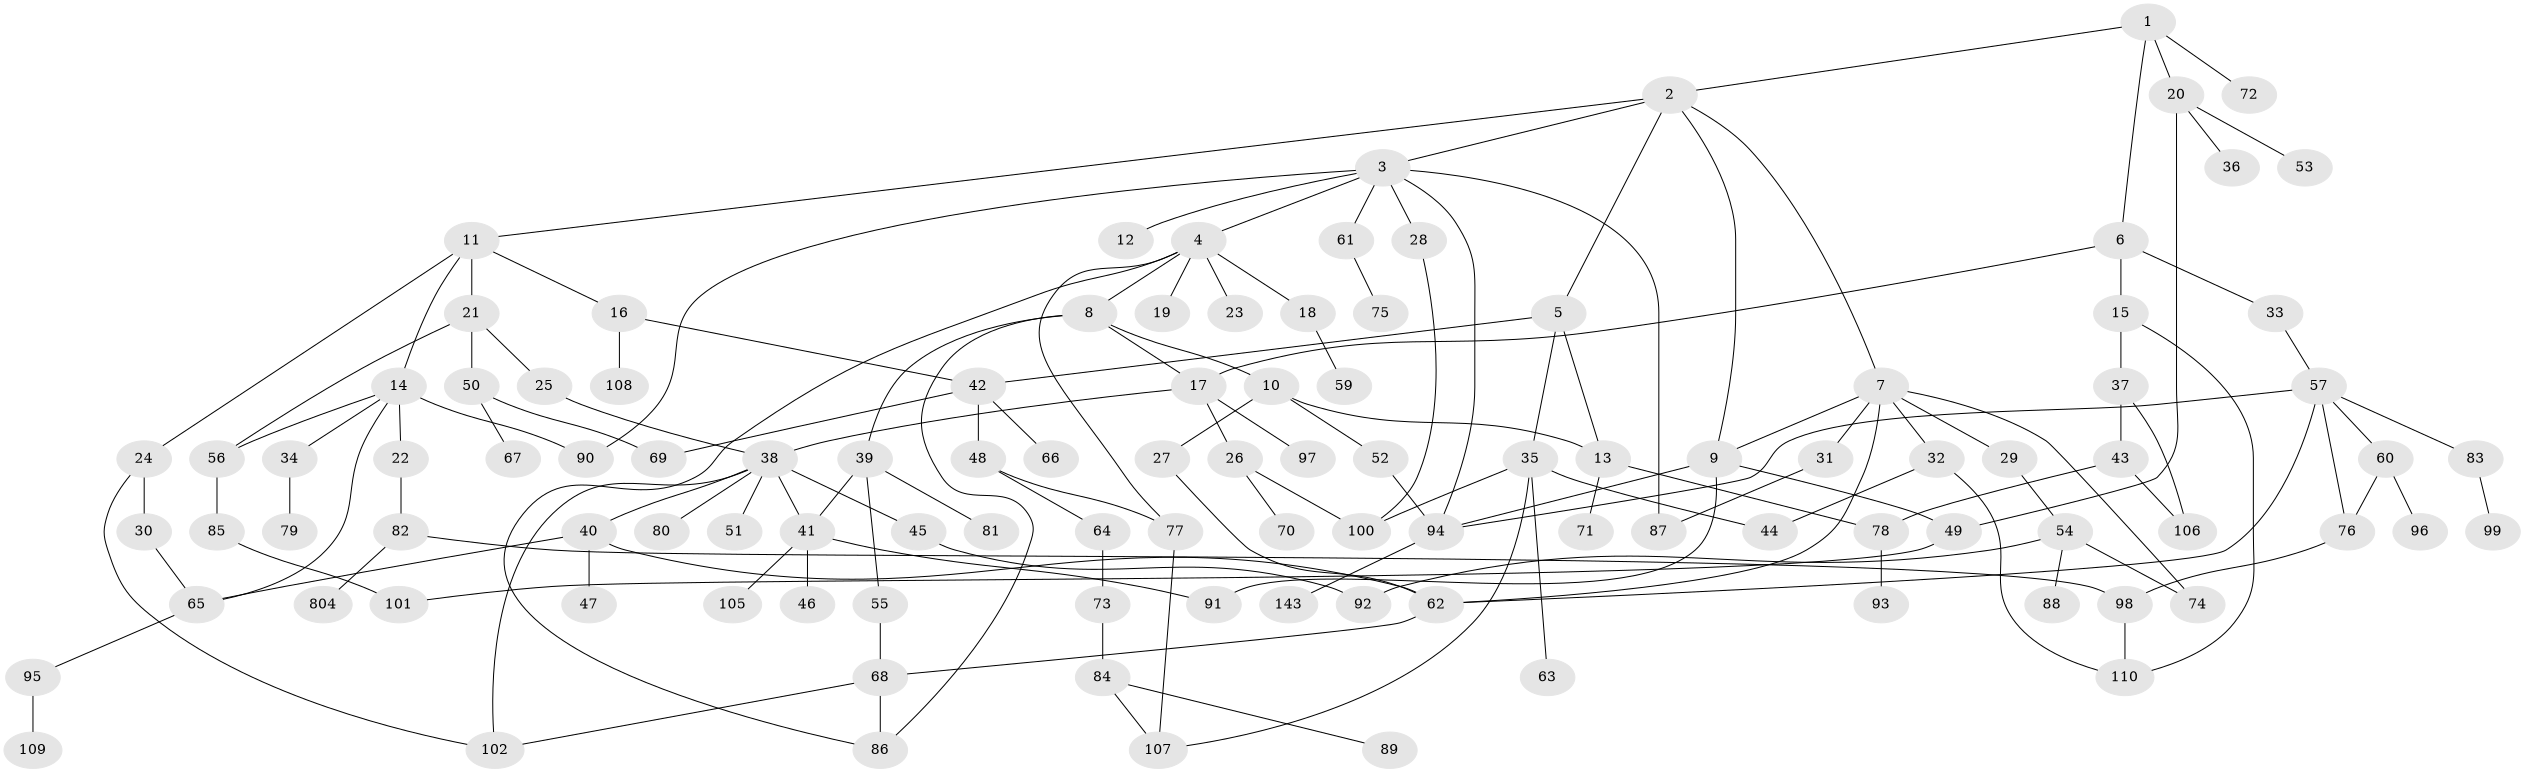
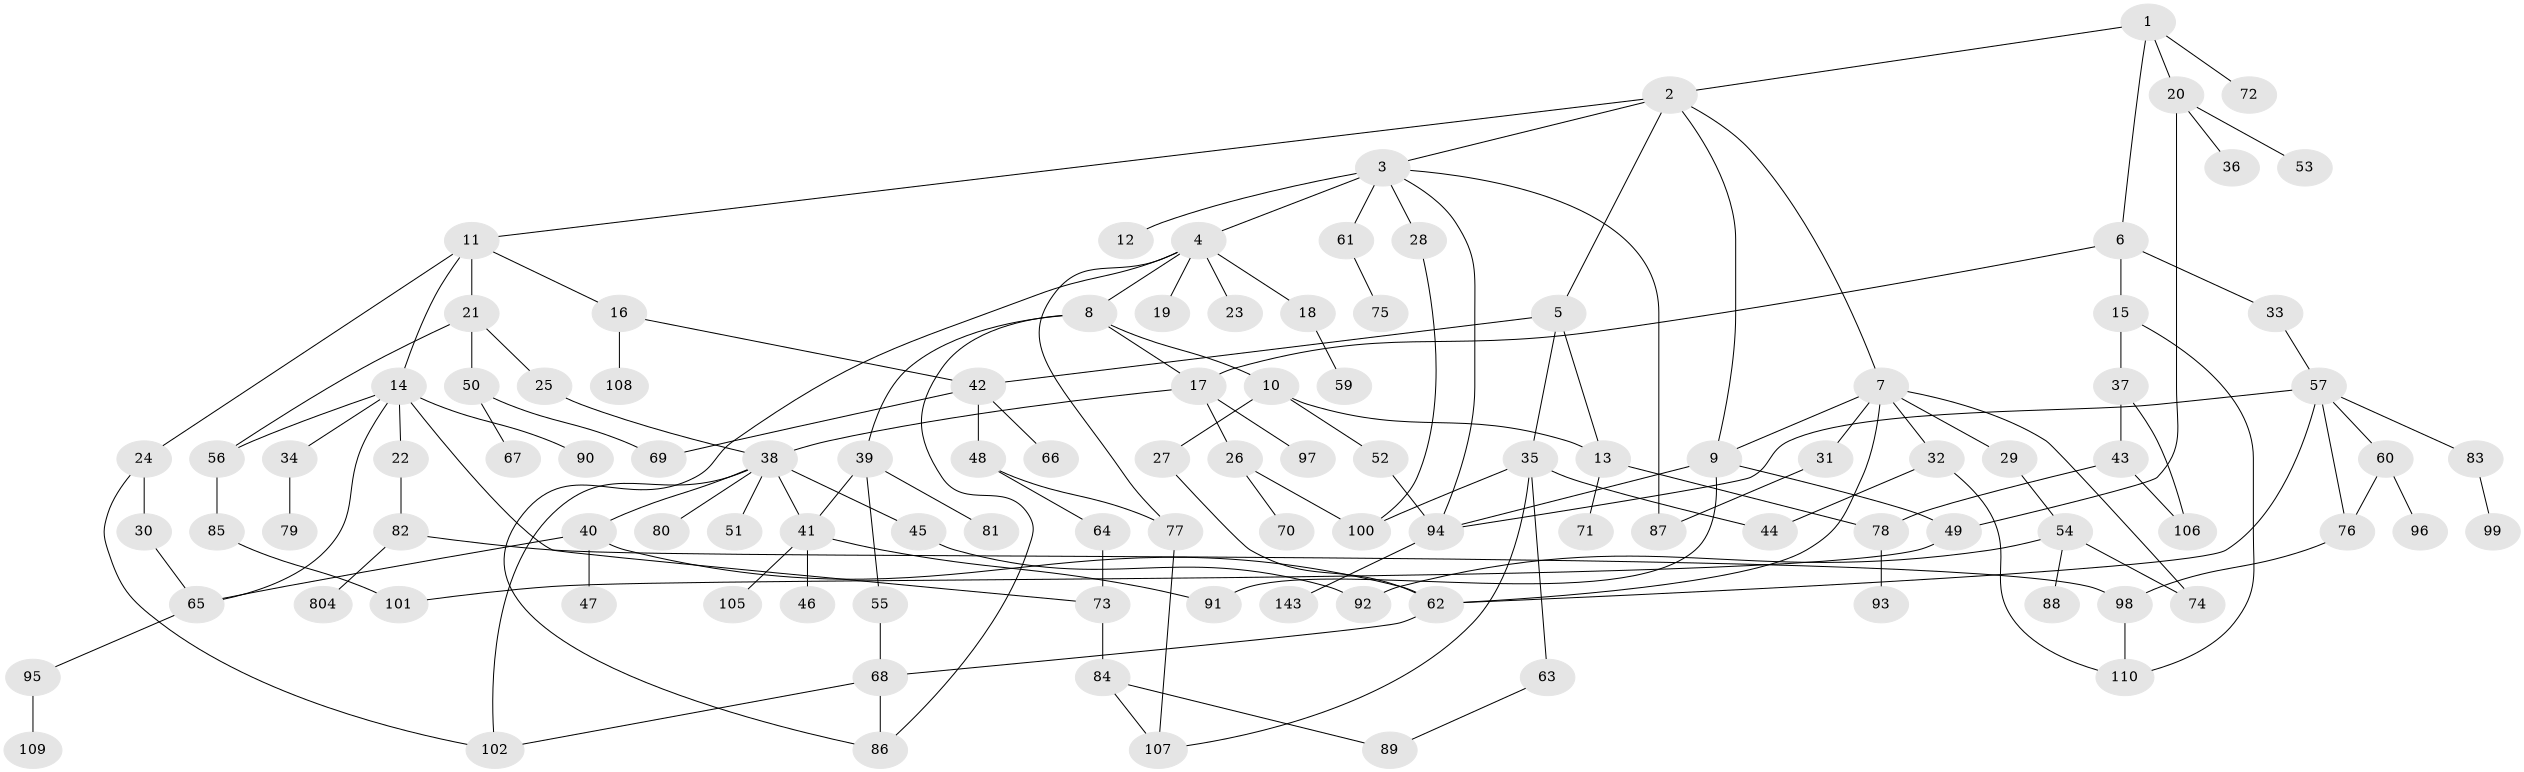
(929, 219) -> none
none -> (639, 560)
none -> (1469, 714)
